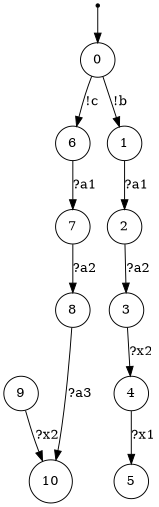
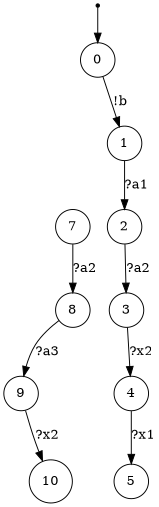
(73, 143) -> none
(66, 389) -> (38, 341)
